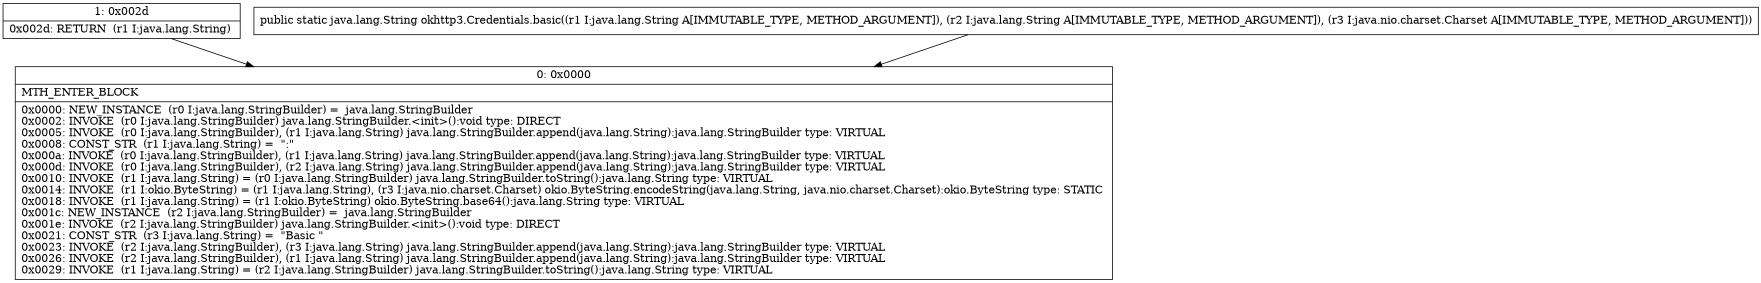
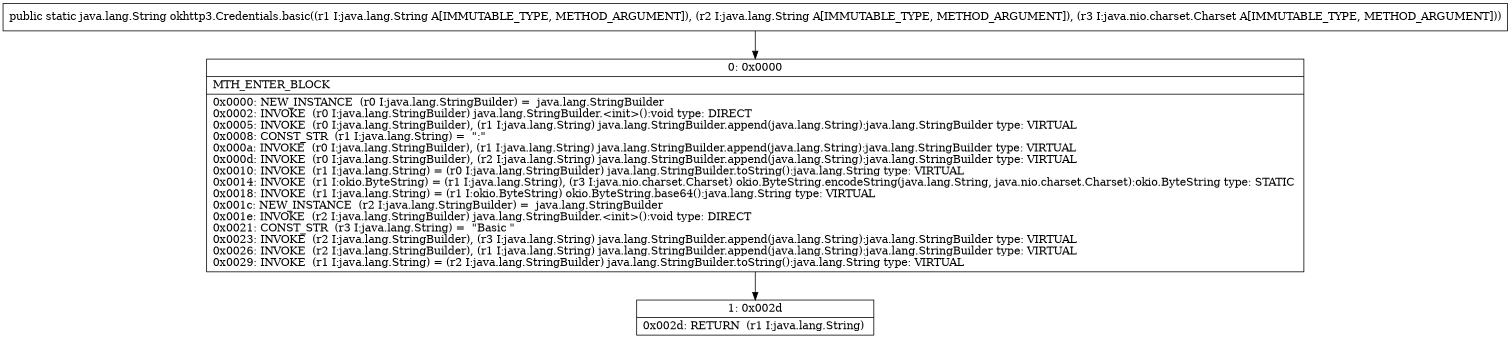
(209, 51) -> (755, 282)
